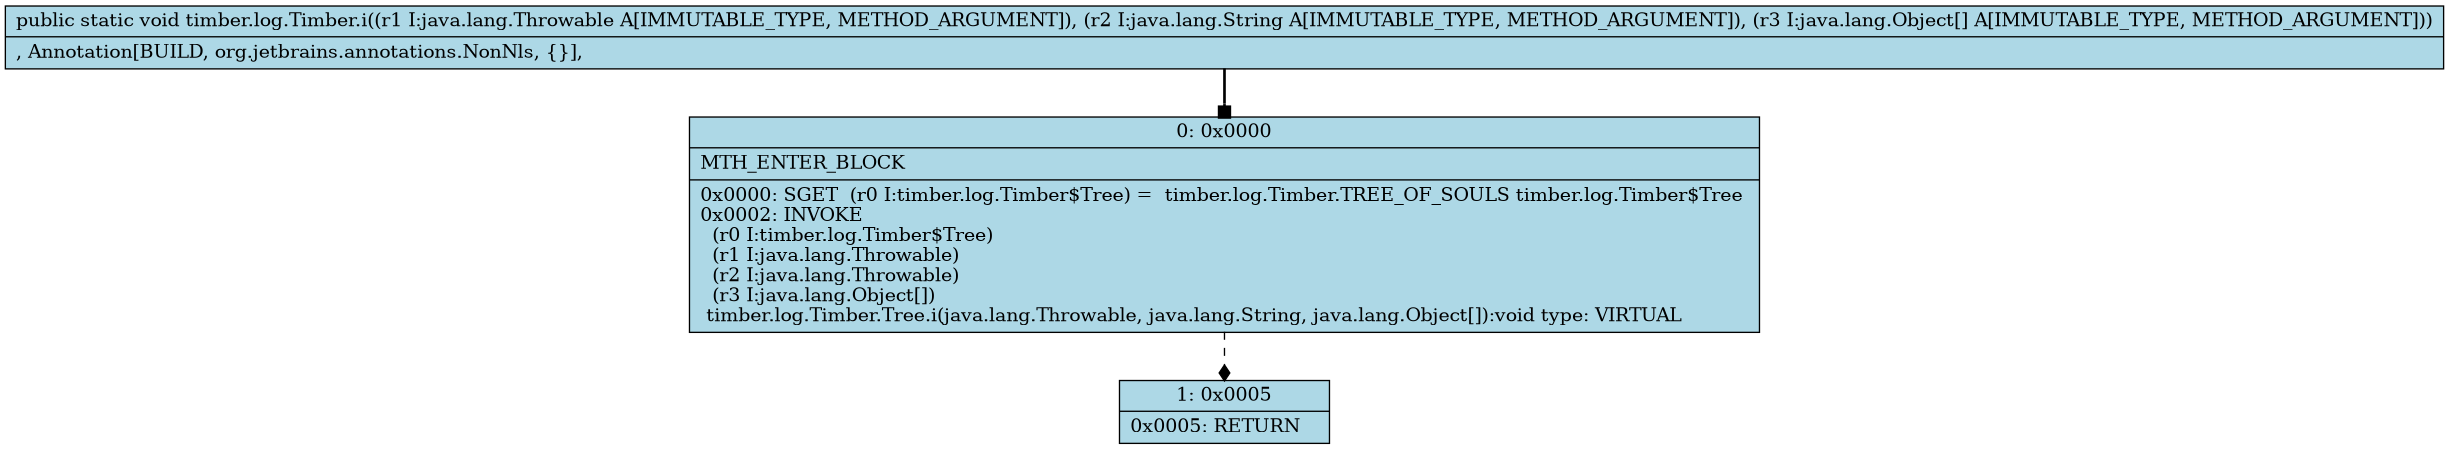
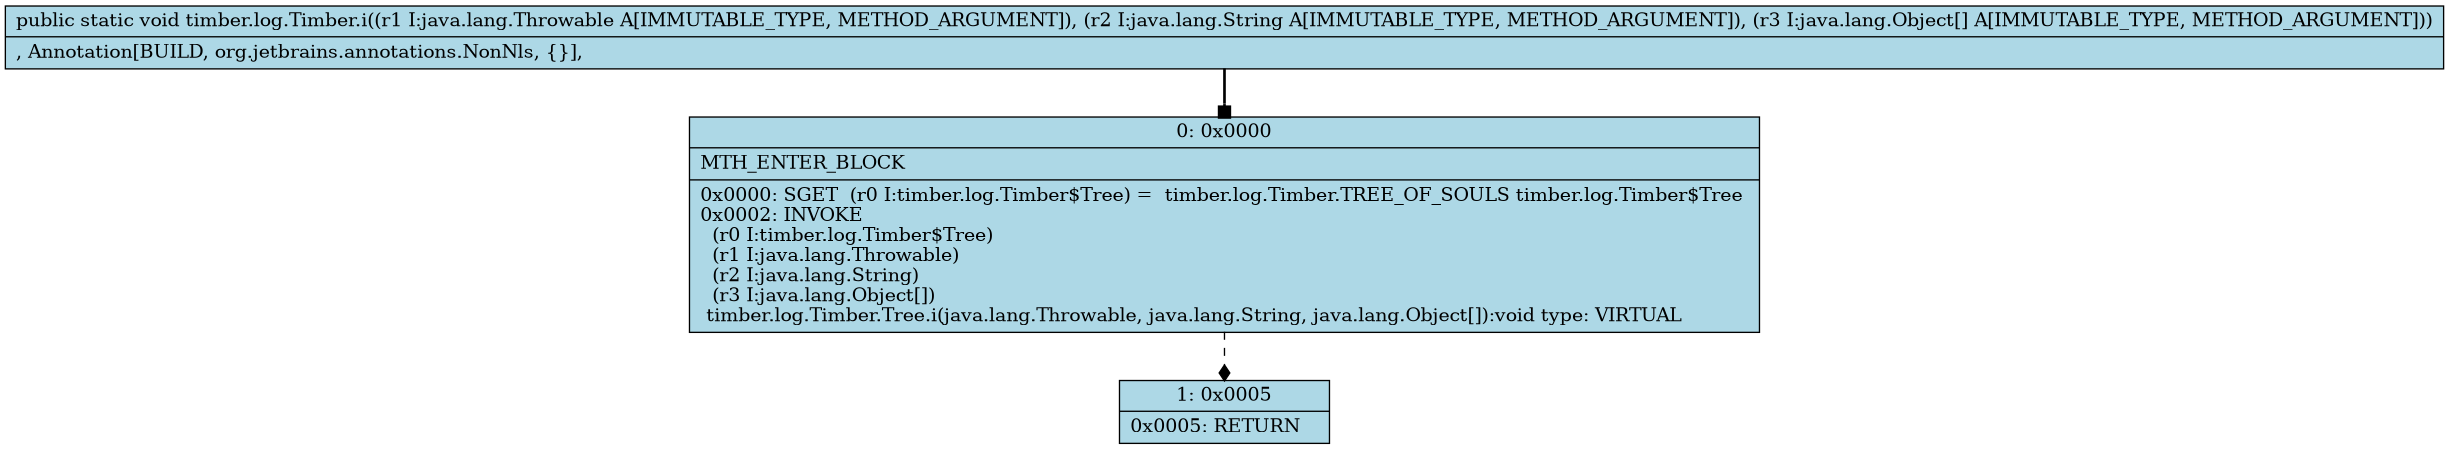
(830, 276) -> (810, 276)
